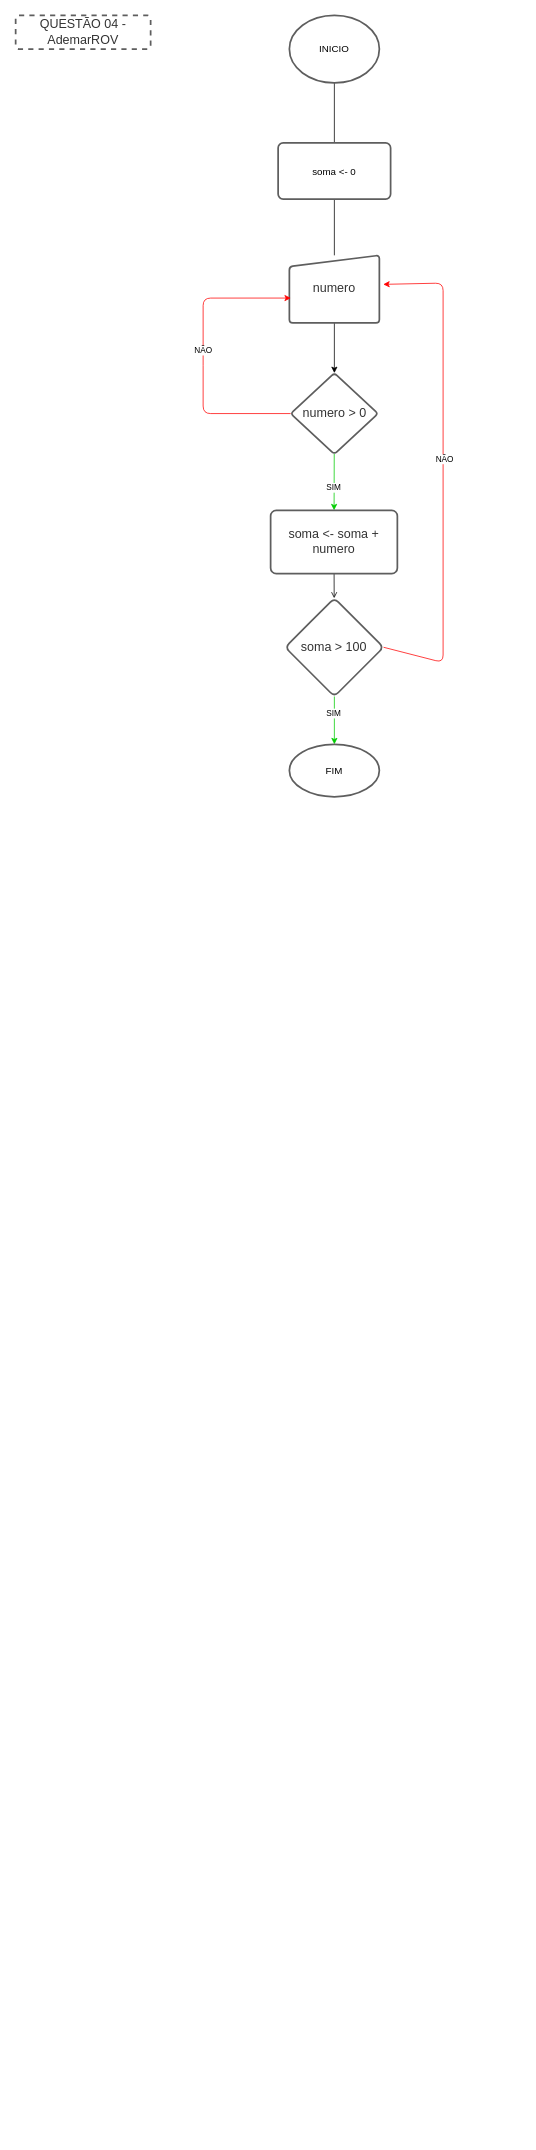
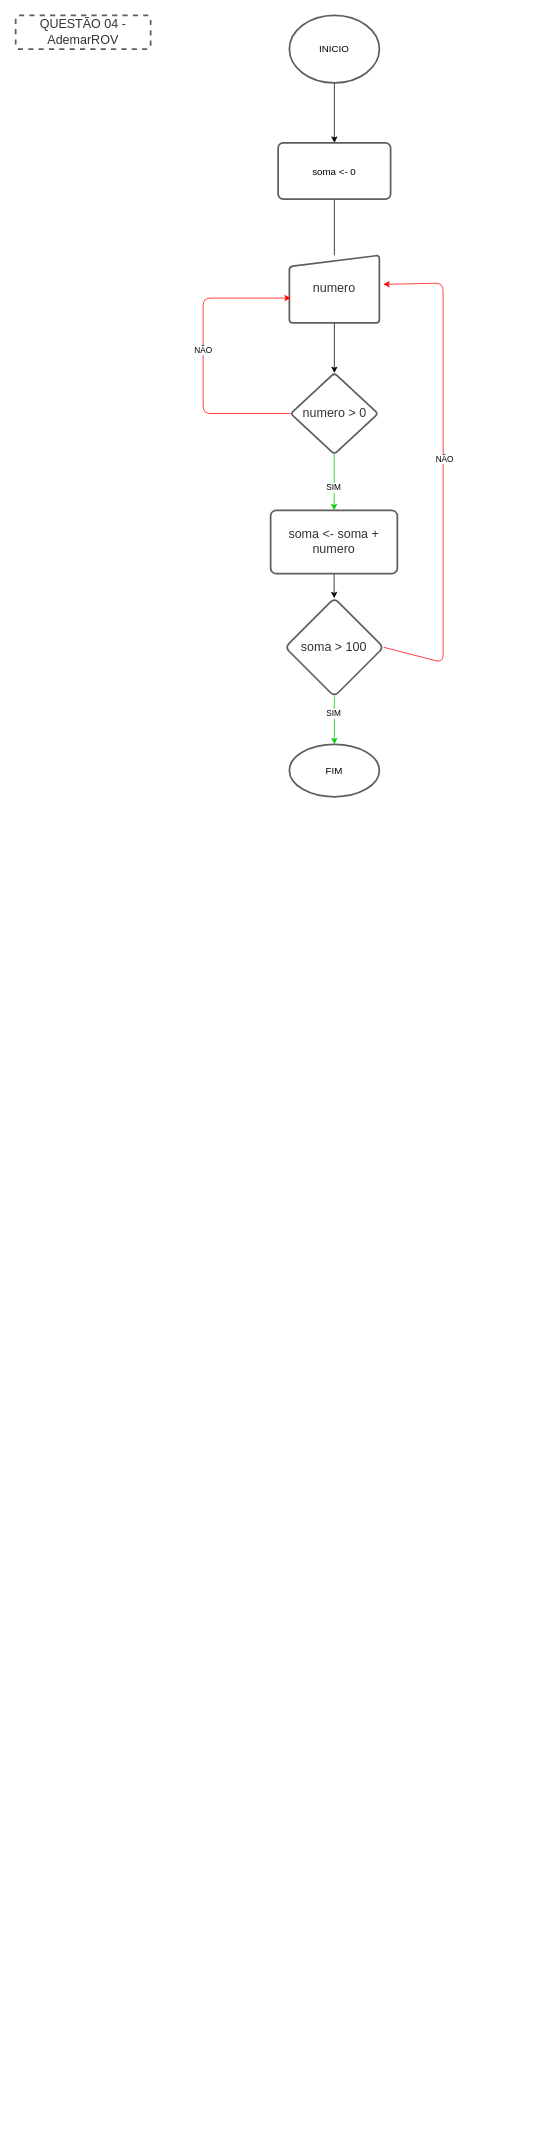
(334, 138) -> (334, 136)
(334, 592) -> (334, 591)
